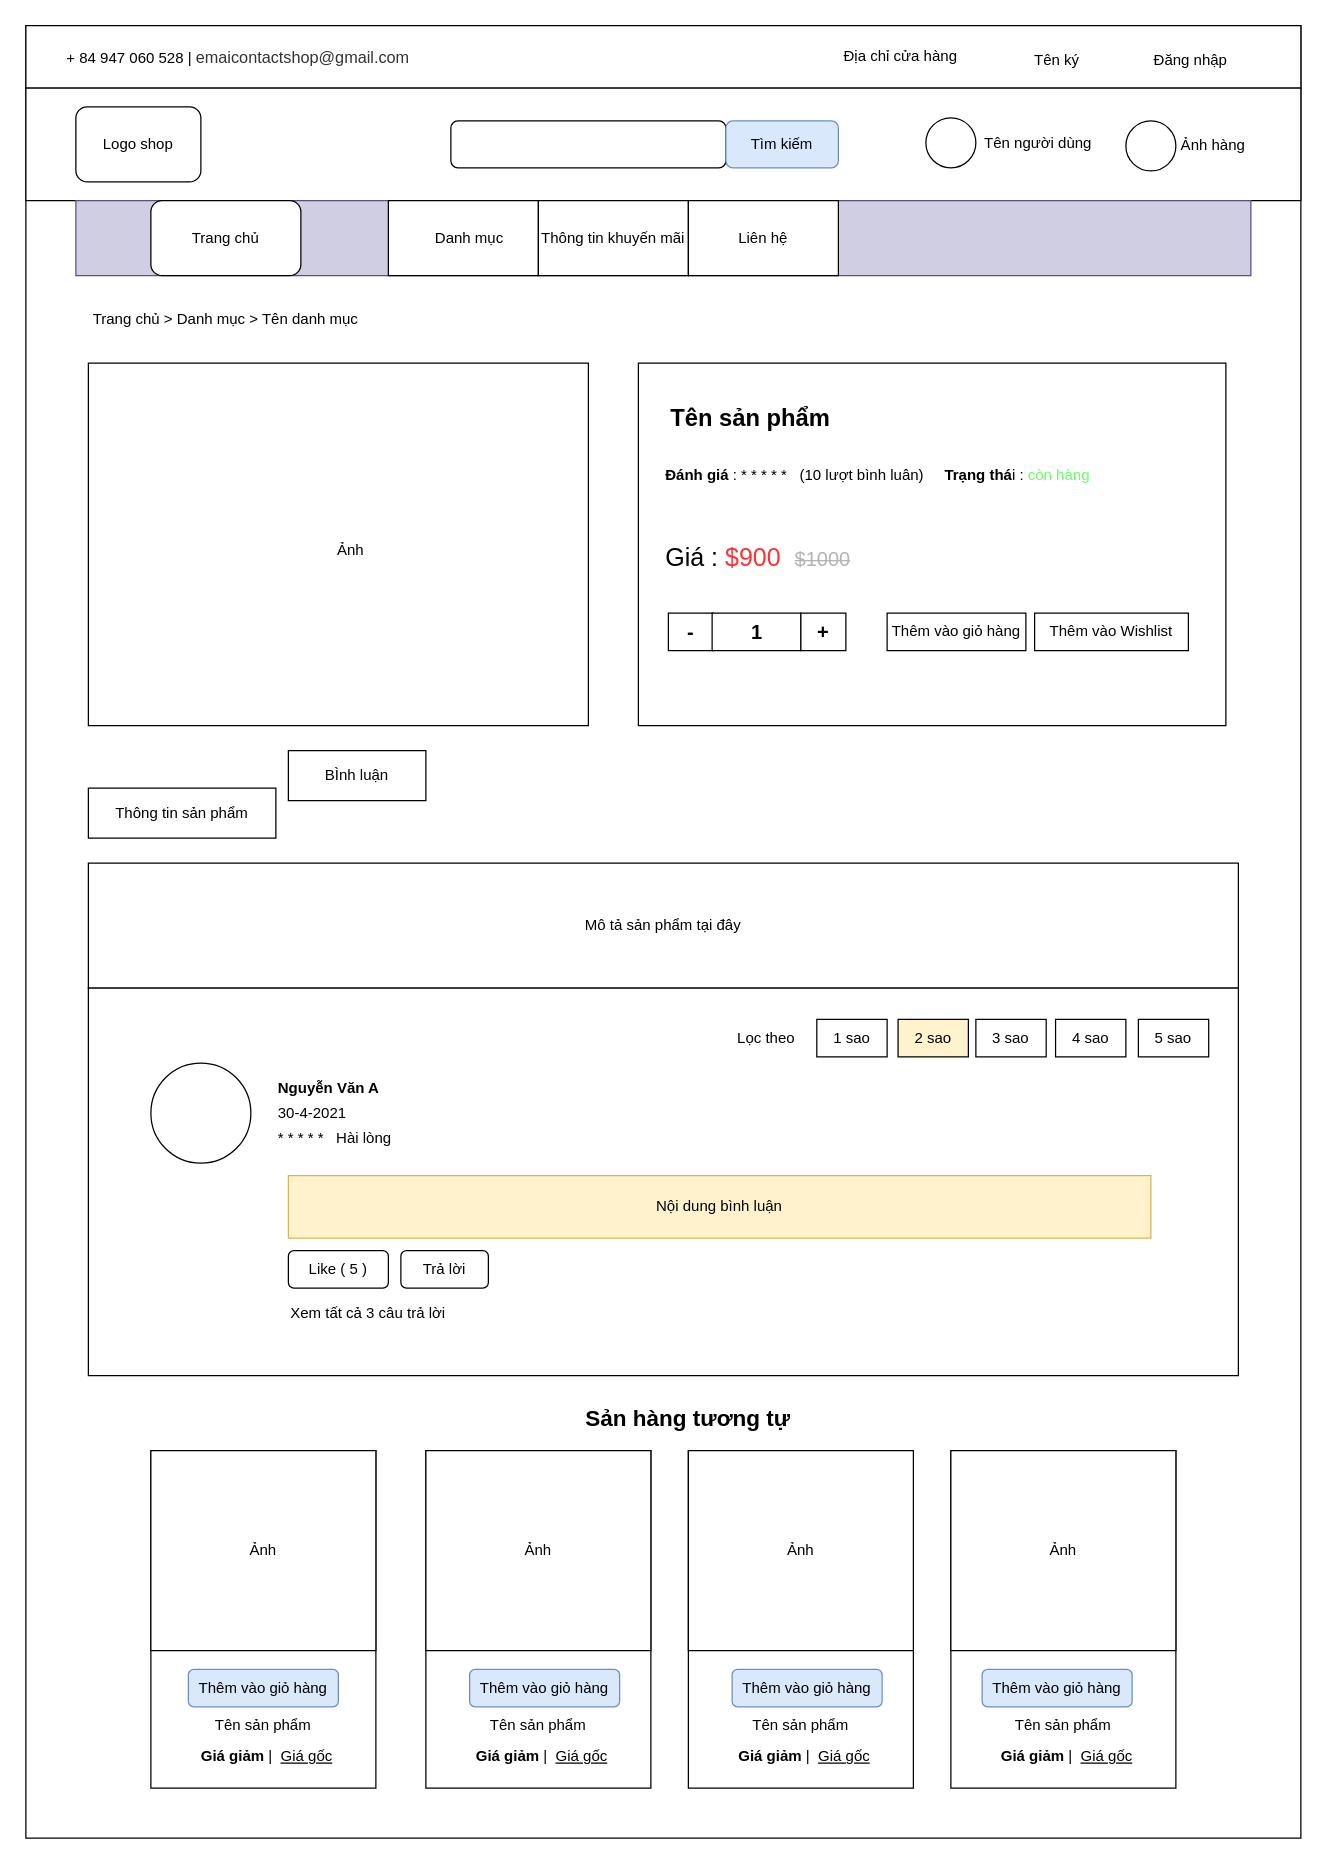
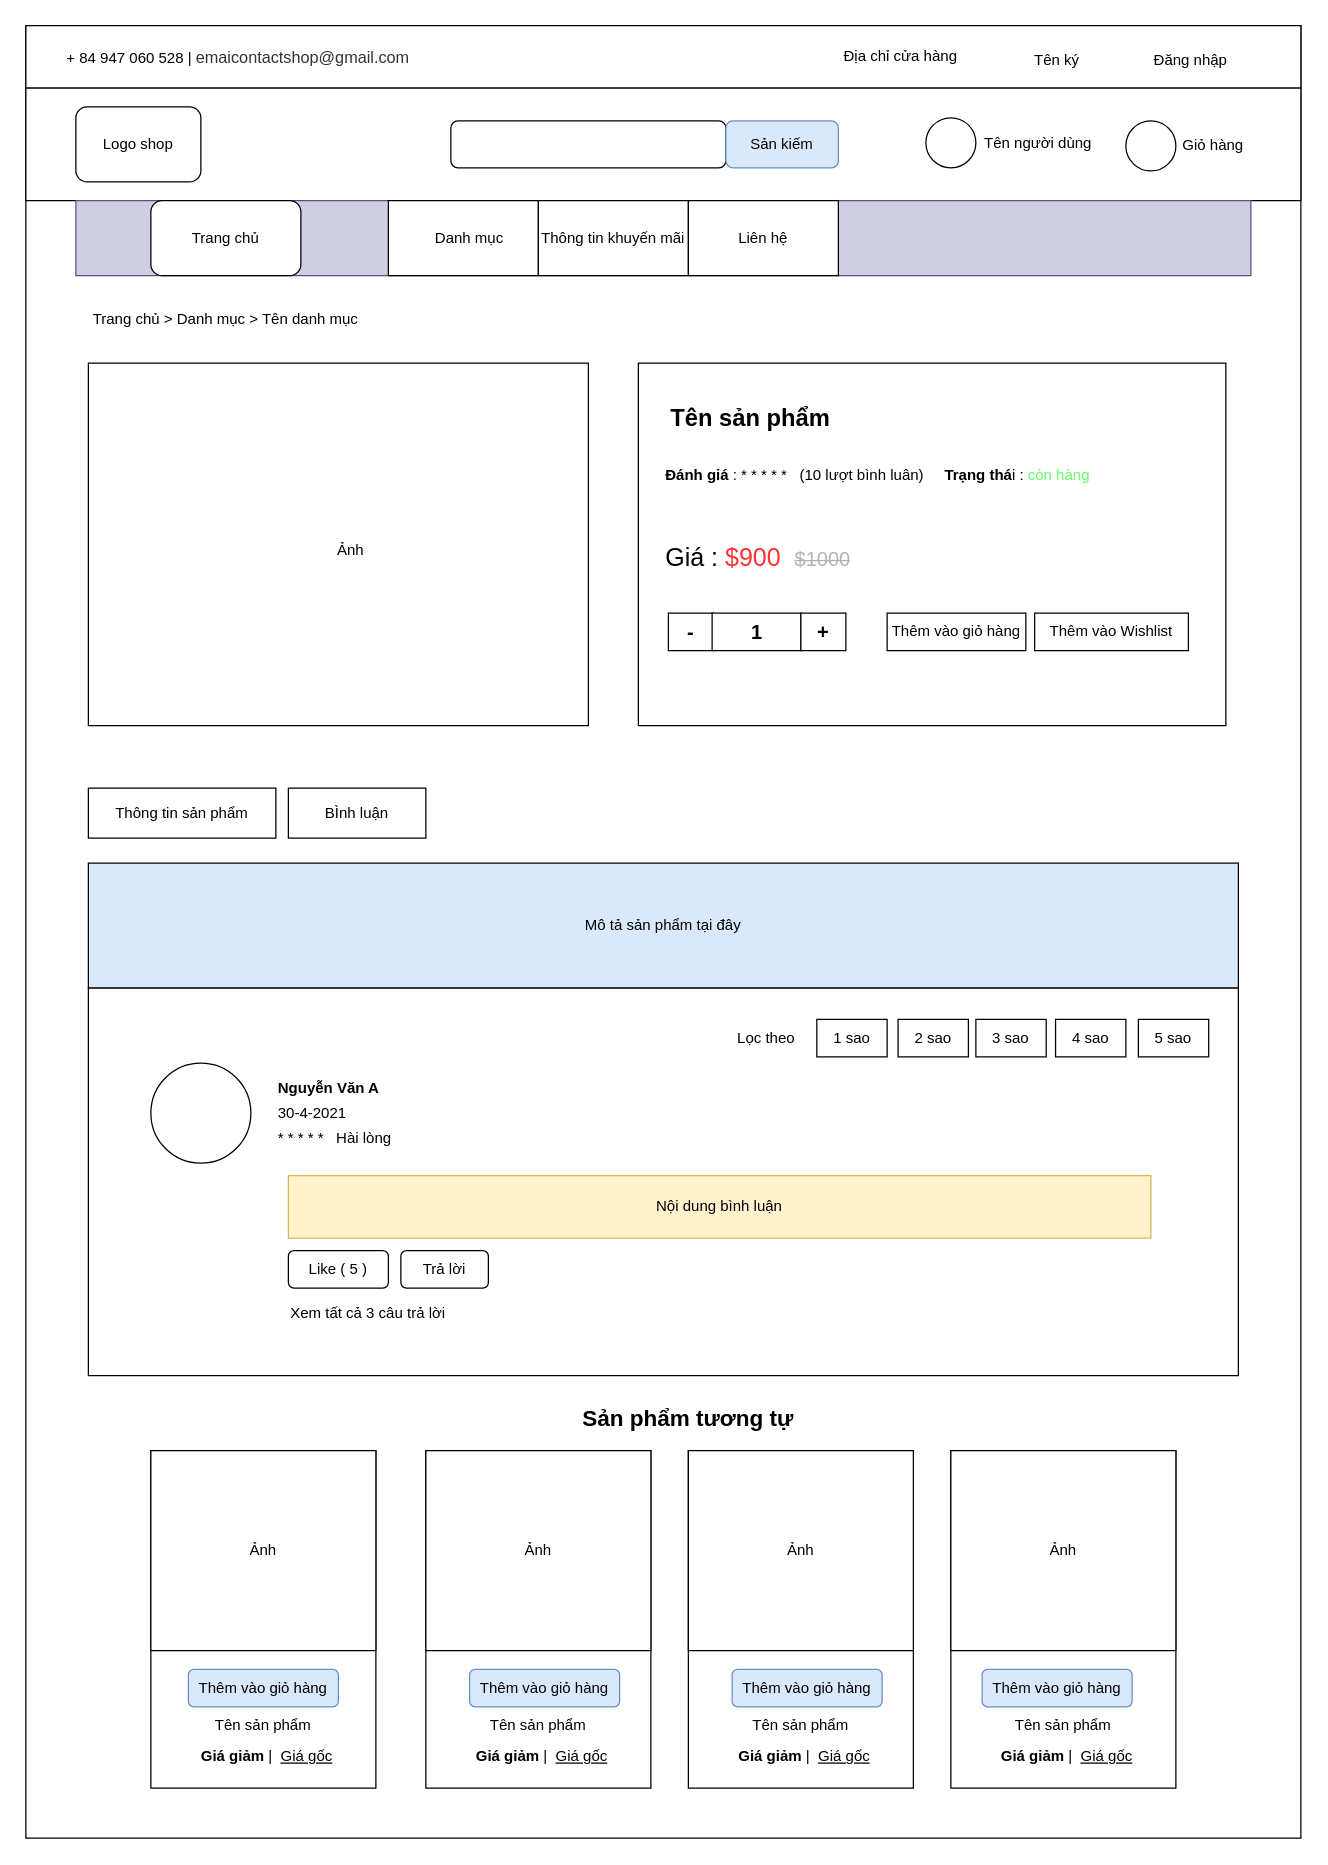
(782, 144) -> (782, 144)
(1213, 146) -> (1213, 146)
(357, 776) -> (357, 813)
(663, 926) -> (663, 926)
(933, 1038) -> (933, 1038)
(688, 1419) -> (688, 1419)
